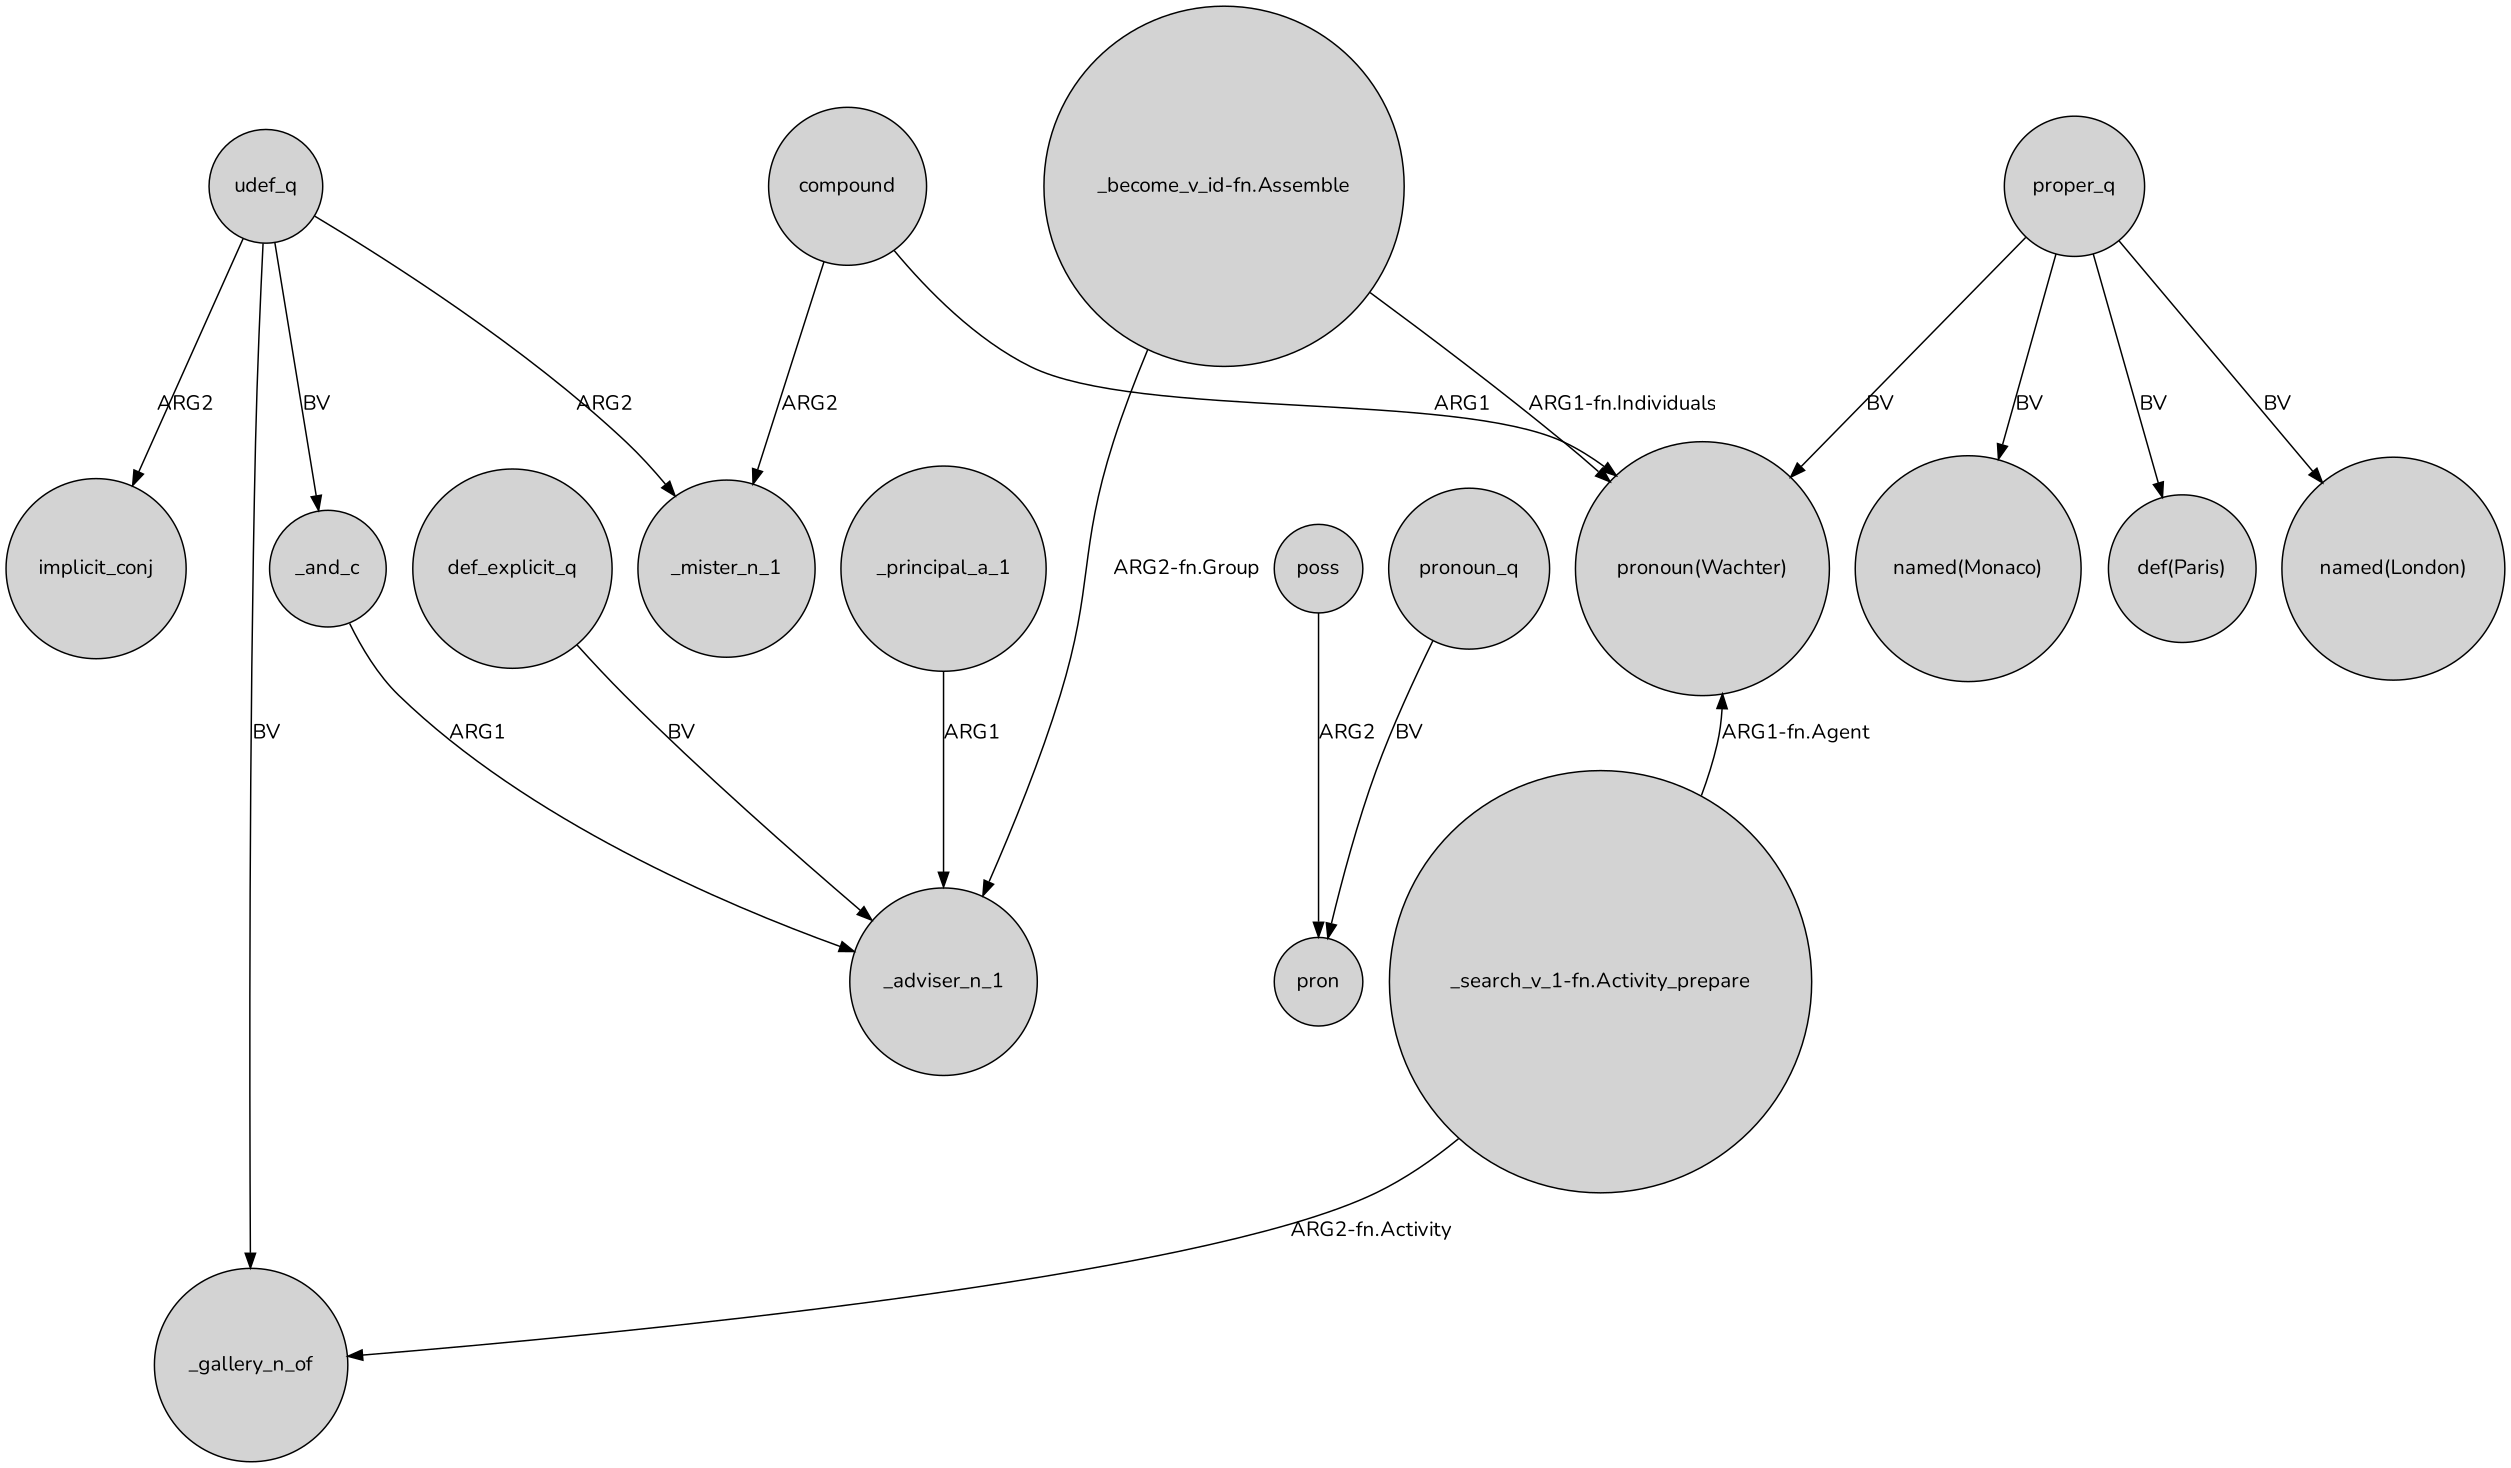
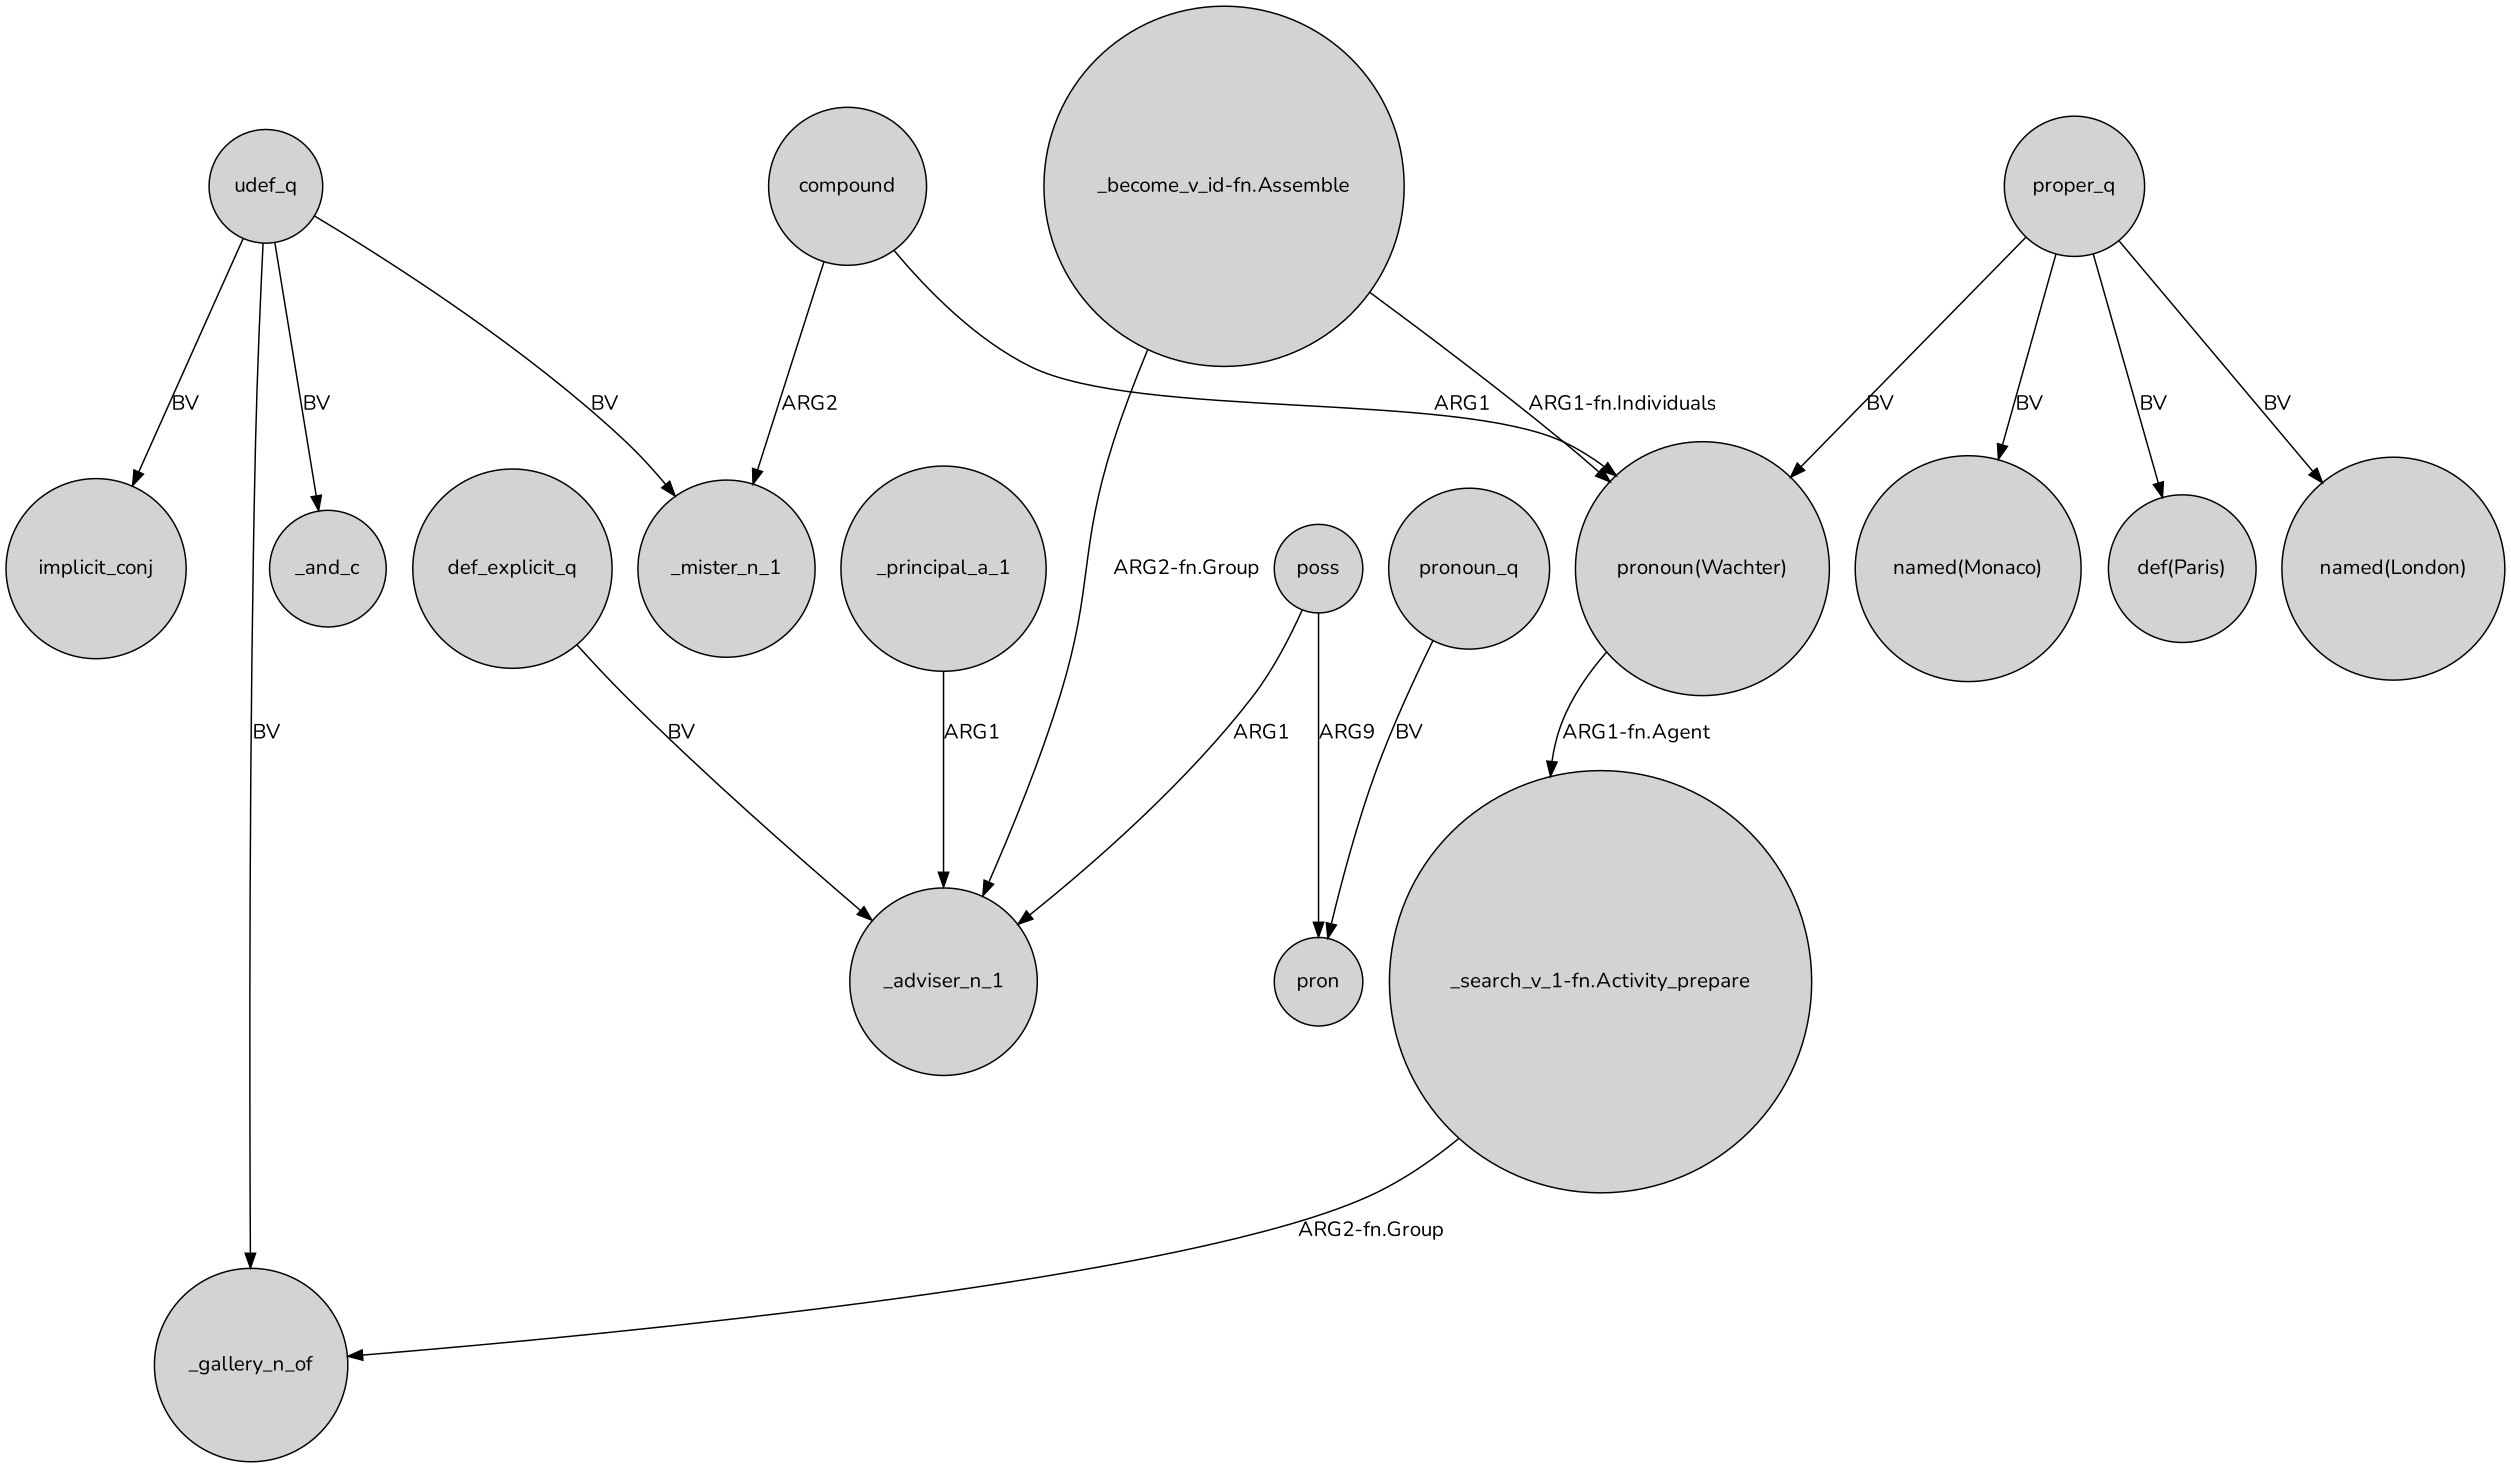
(185, 404) -> (185, 404)
(605, 404) -> (605, 404)
(1347, 733) -> (1347, 733)
(1715, 753) -> (1571, 703)
(569, 821) -> (1183, 777)
(1372, 1230) -> (1372, 1230)
